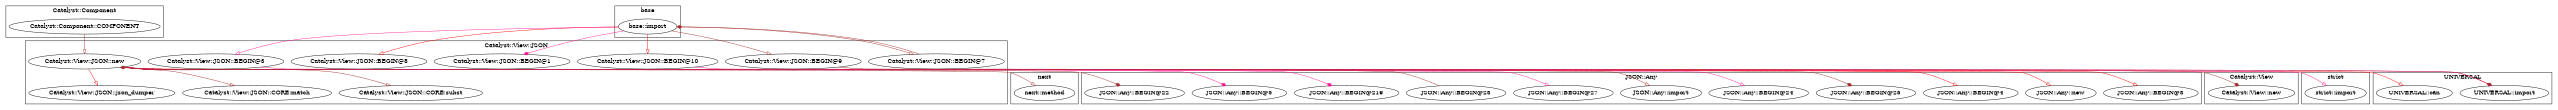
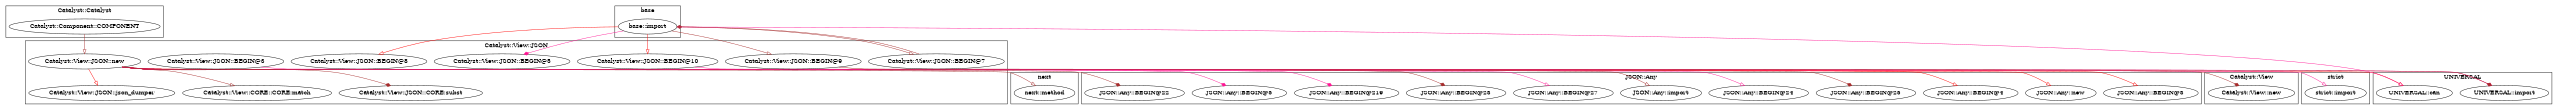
(85, 11) -> (85, 11)
(428, 31) -> (1540, 35)
(502, 61) -> (502, 61)
(784, 69) -> (783, 69)
(255, 70) -> (255, 70)
(257, 93) -> (257, 93)
